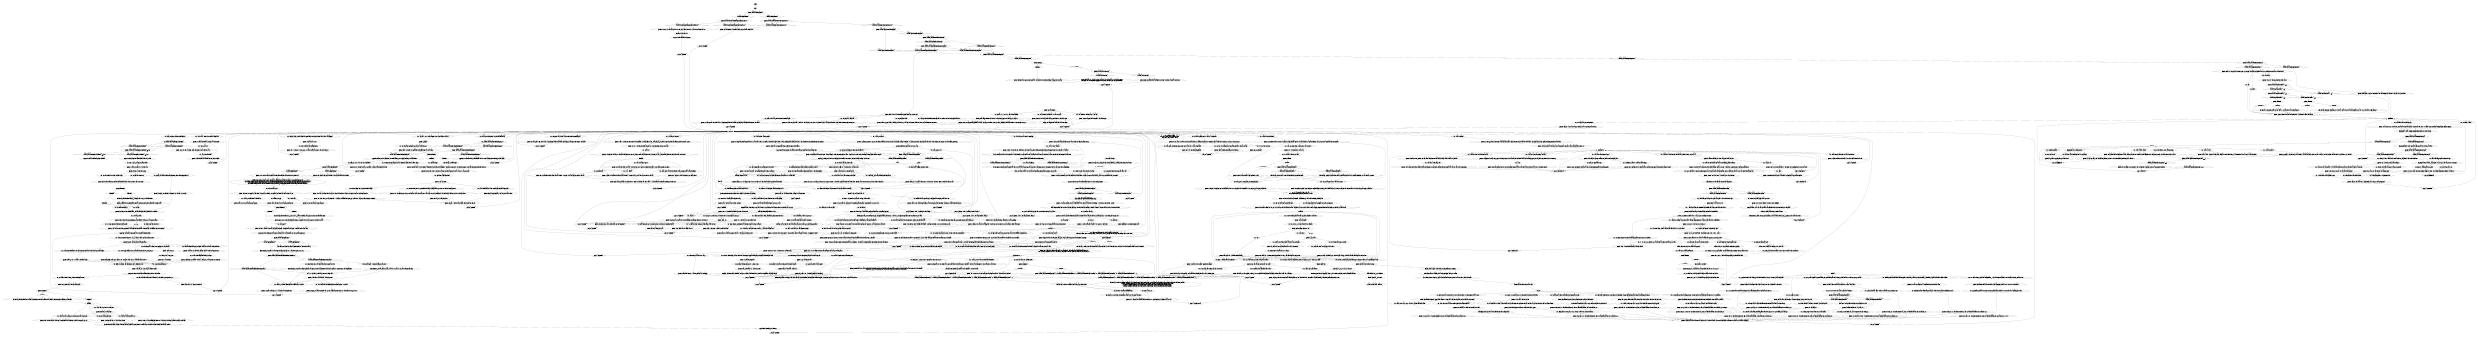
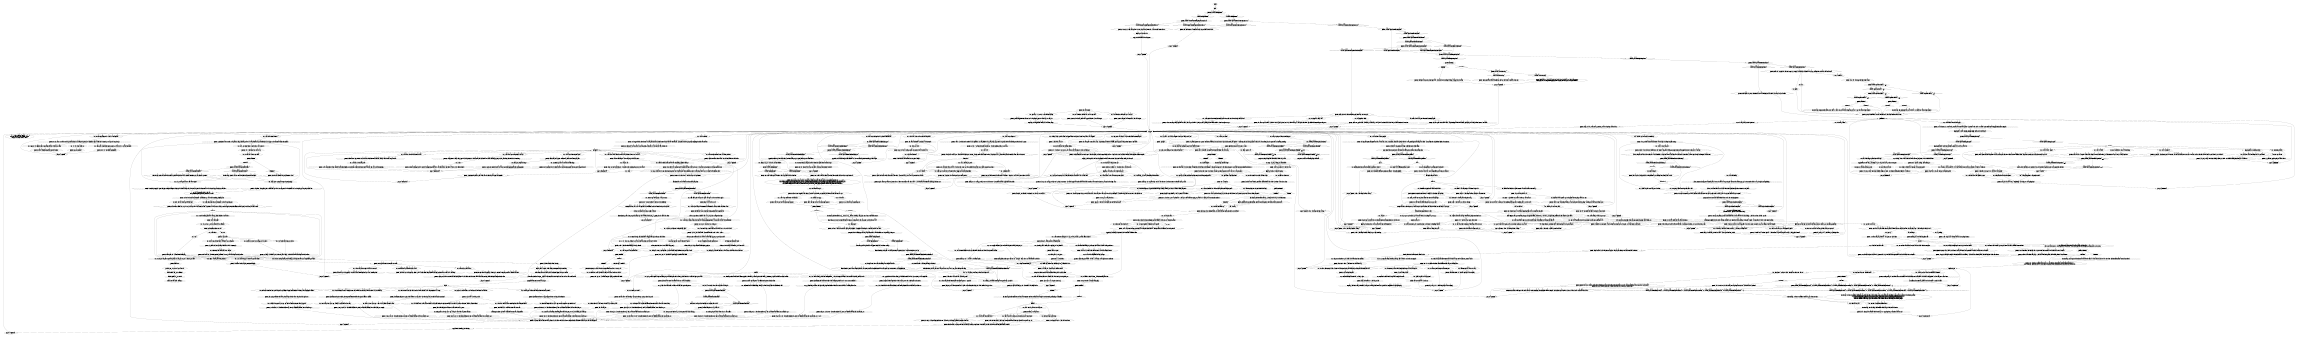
none -> (1652, 167)
